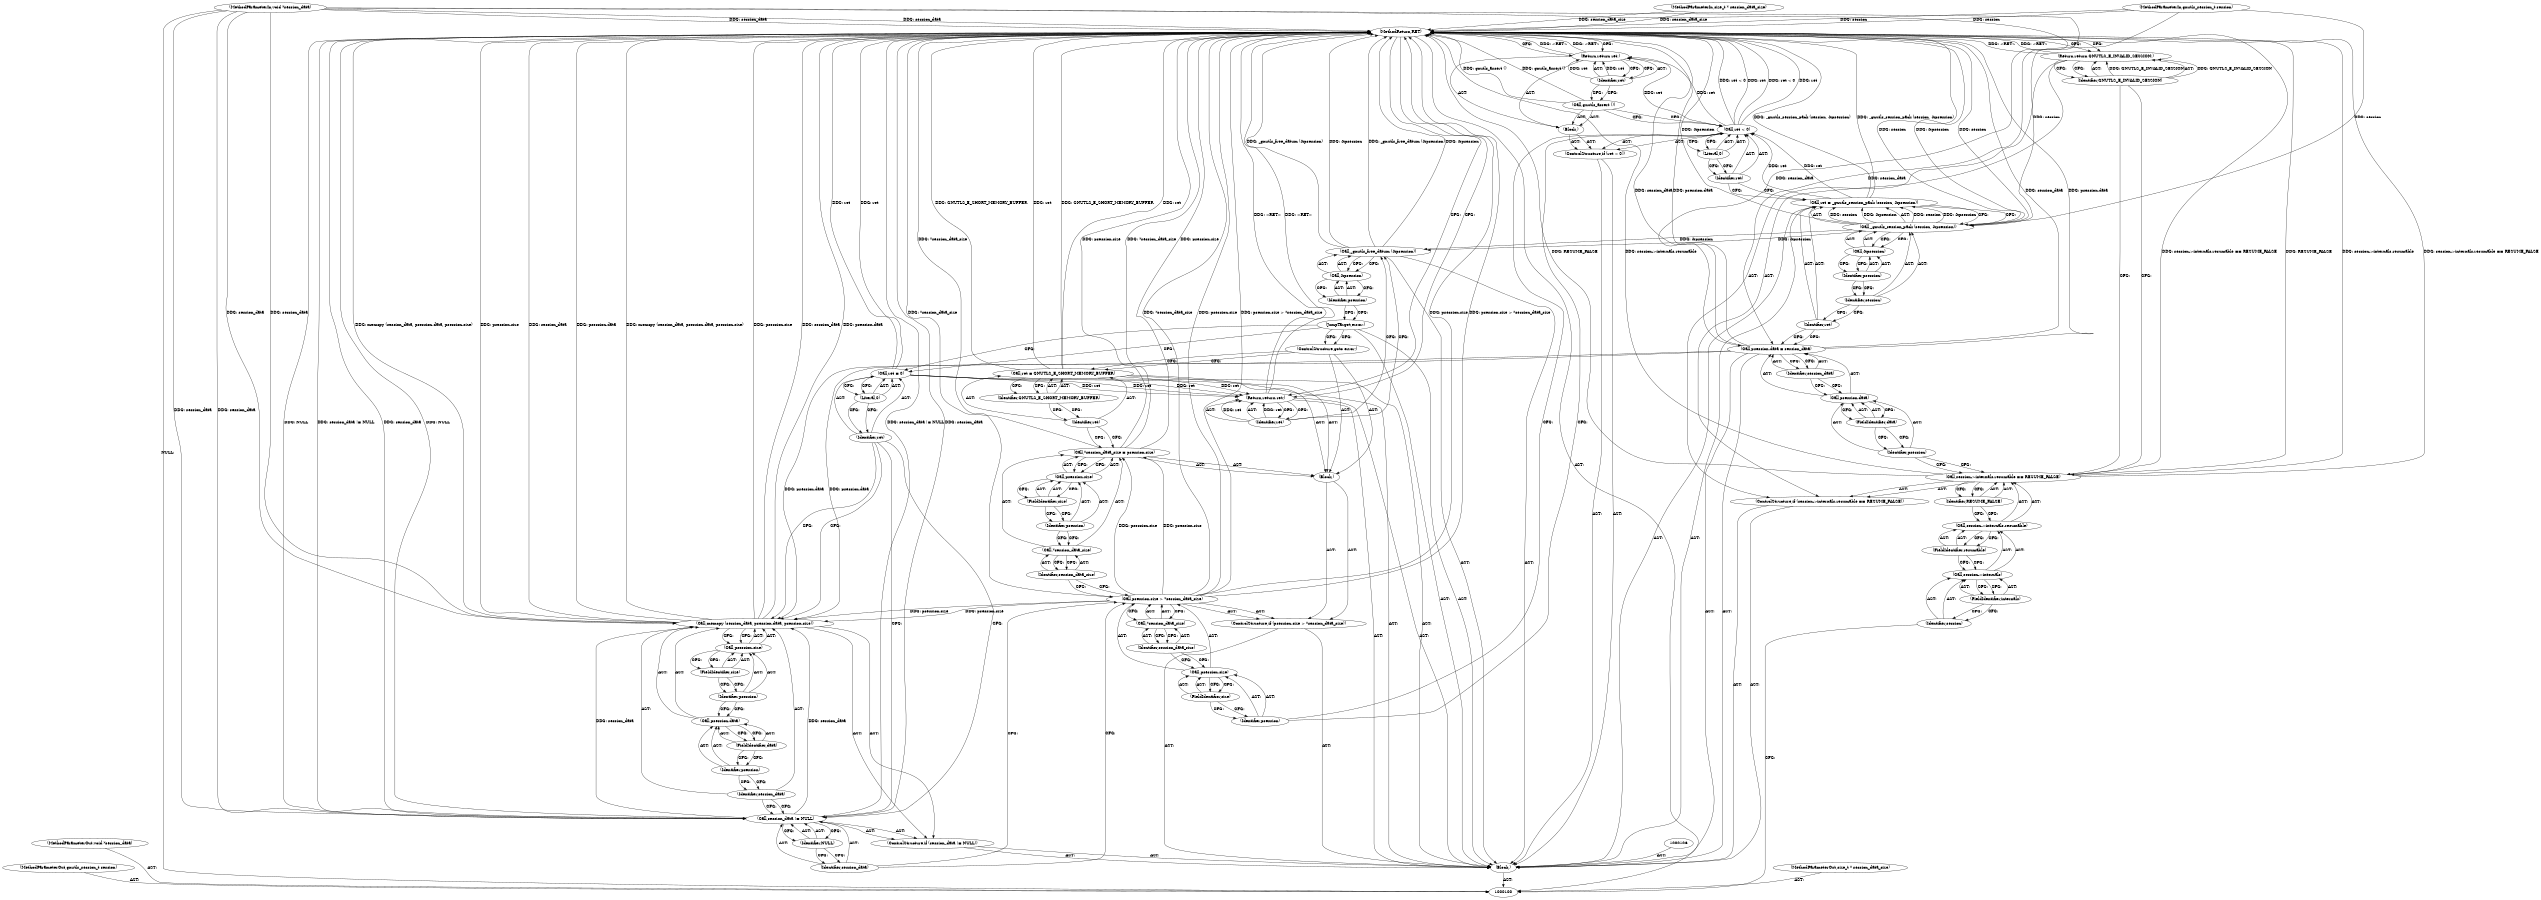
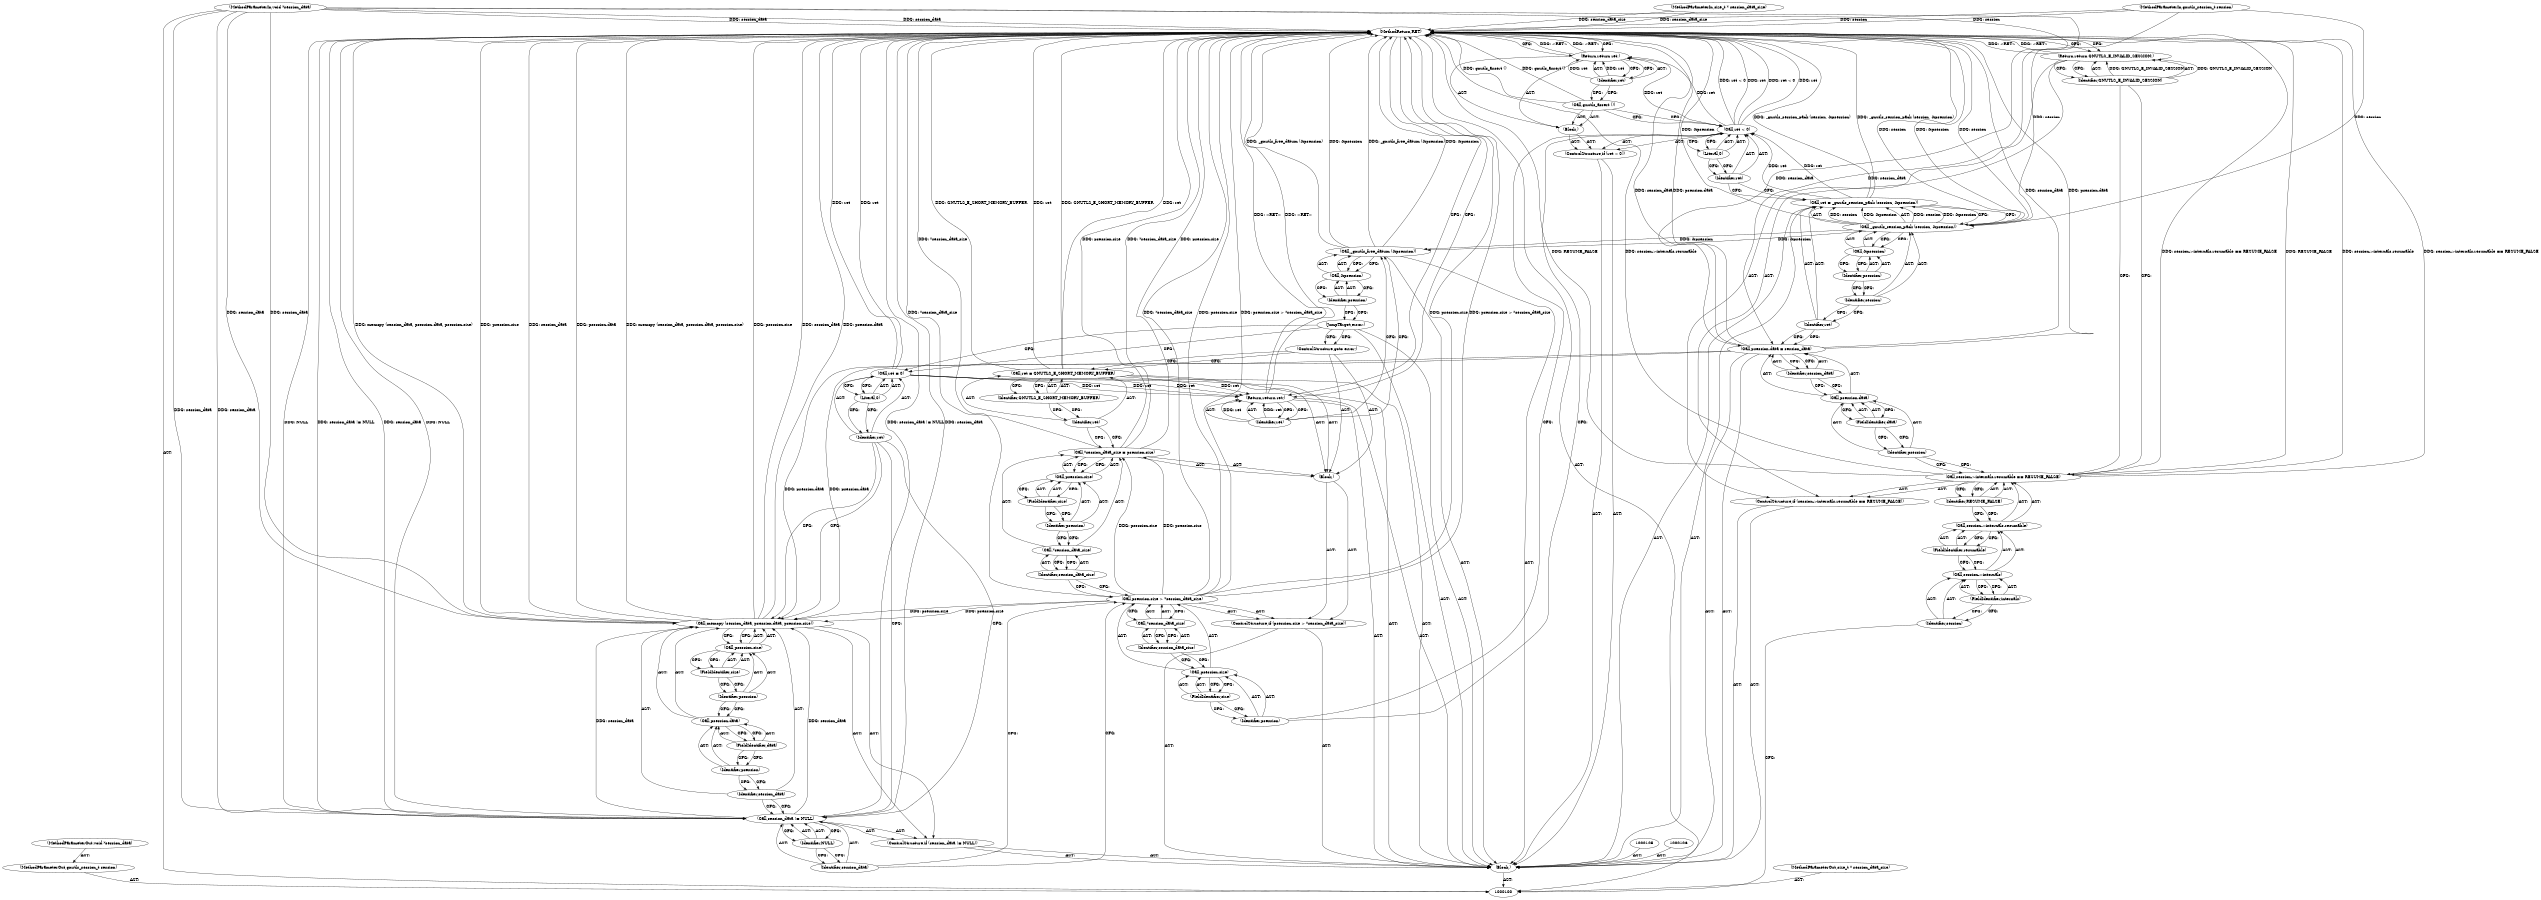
(168, 453) -> (168, 453)
none -> (1644, 843)
(790, 889) -> (80, 854)
